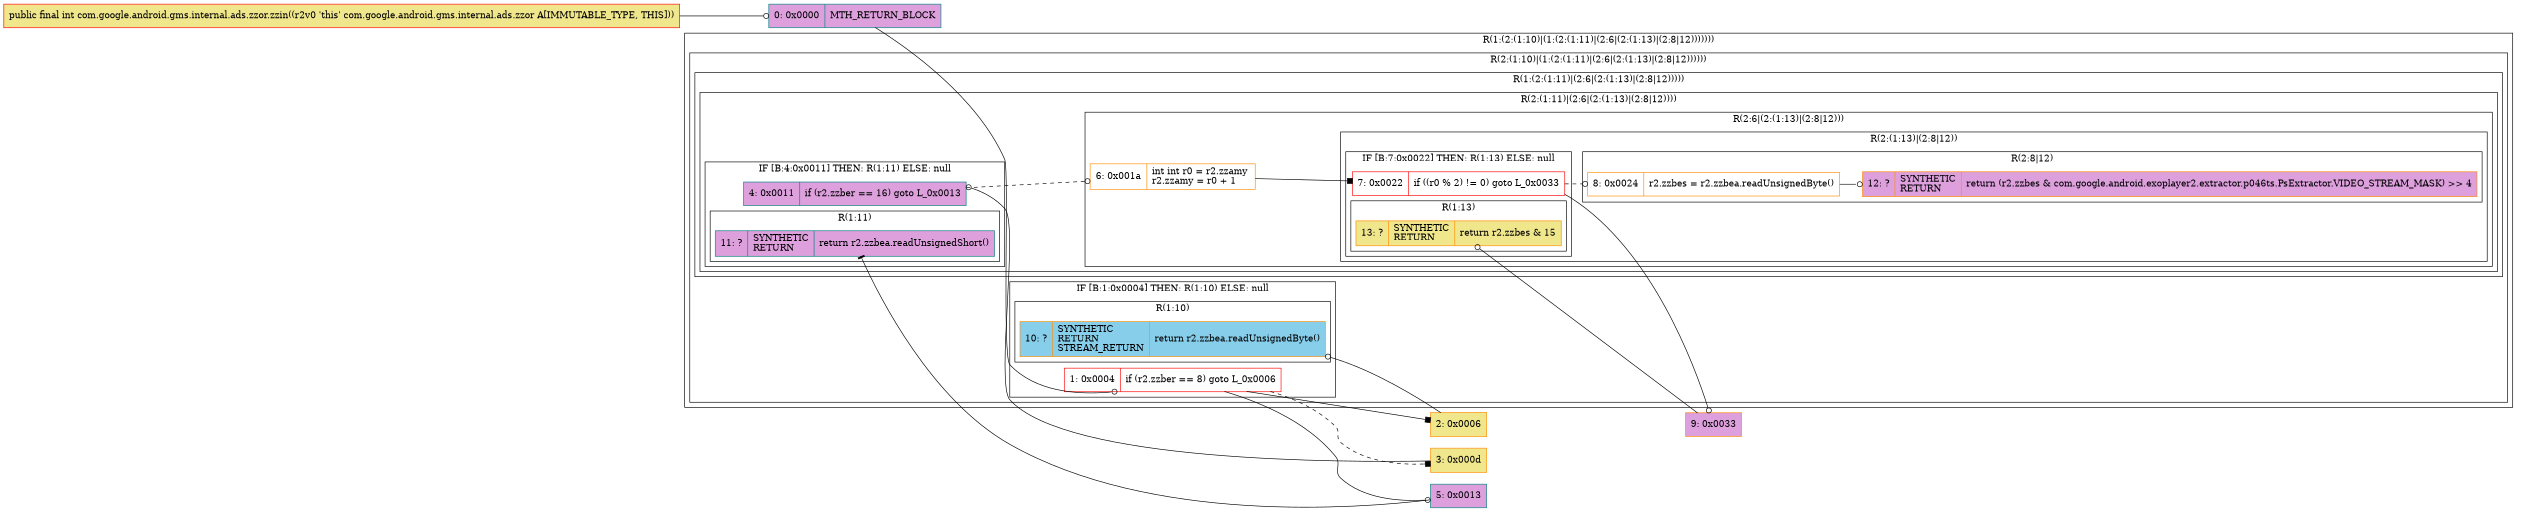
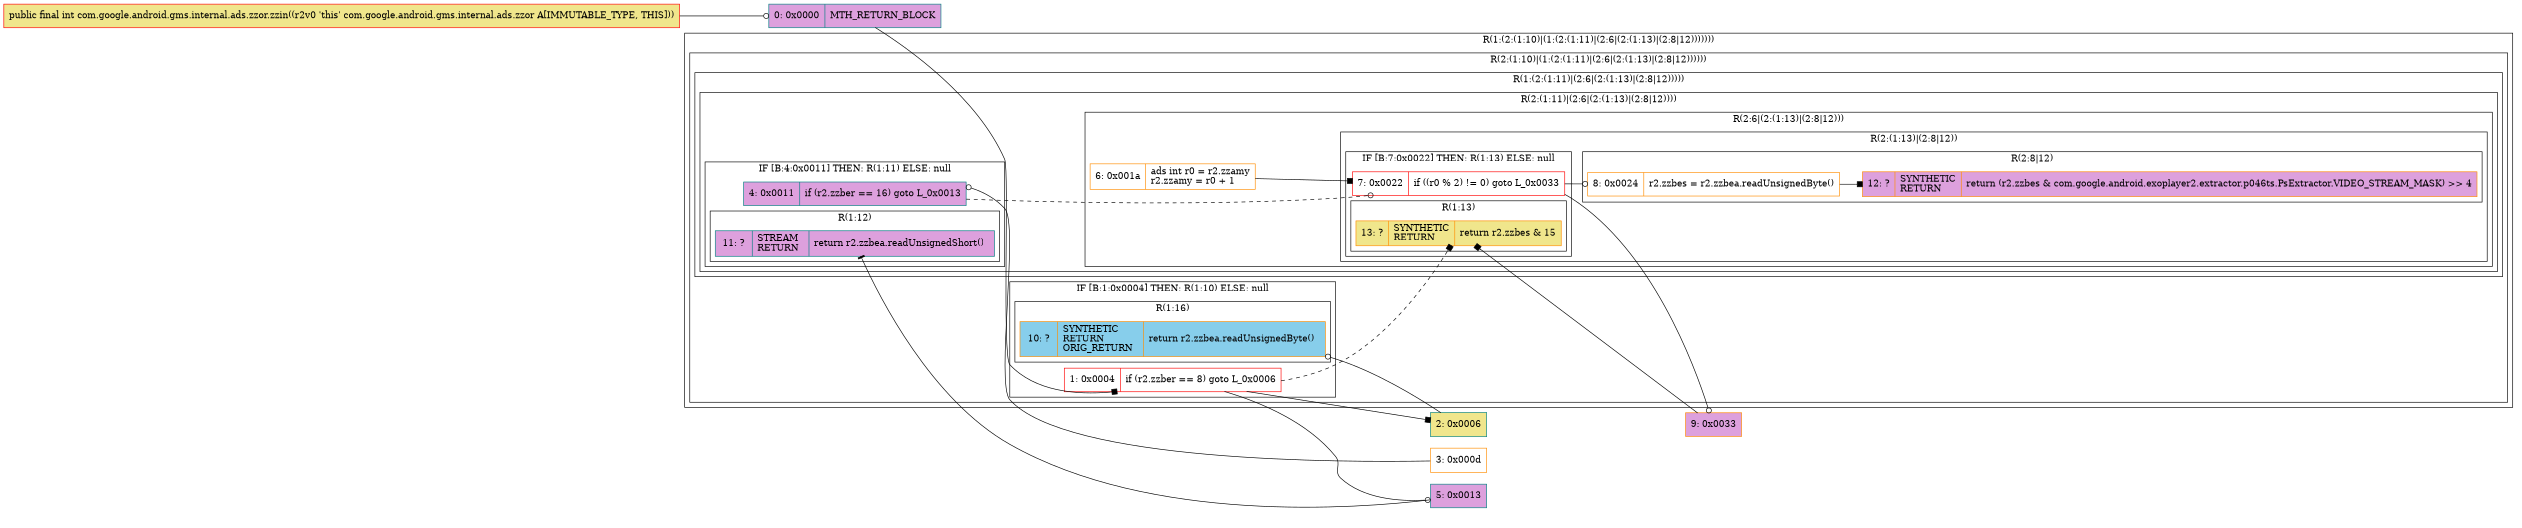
(999, 149) -> (999, 149)
(1200, 171) -> (1200, 171)
(1575, 184) -> (1575, 184)
(1848, 184) -> (1848, 184)
(1026, 185) -> (1167, 203)
(855, 218) -> (855, 218)
(781, 238) -> (778, 238)
(1173, 309) -> (1173, 309)
(1589, 331) -> (1589, 331)
(1101, 348) -> (1098, 348)
(1459, 425) -> (1459, 425)
(1339, 441) -> (1378, 335)
(1459, 460) -> (1459, 460)
